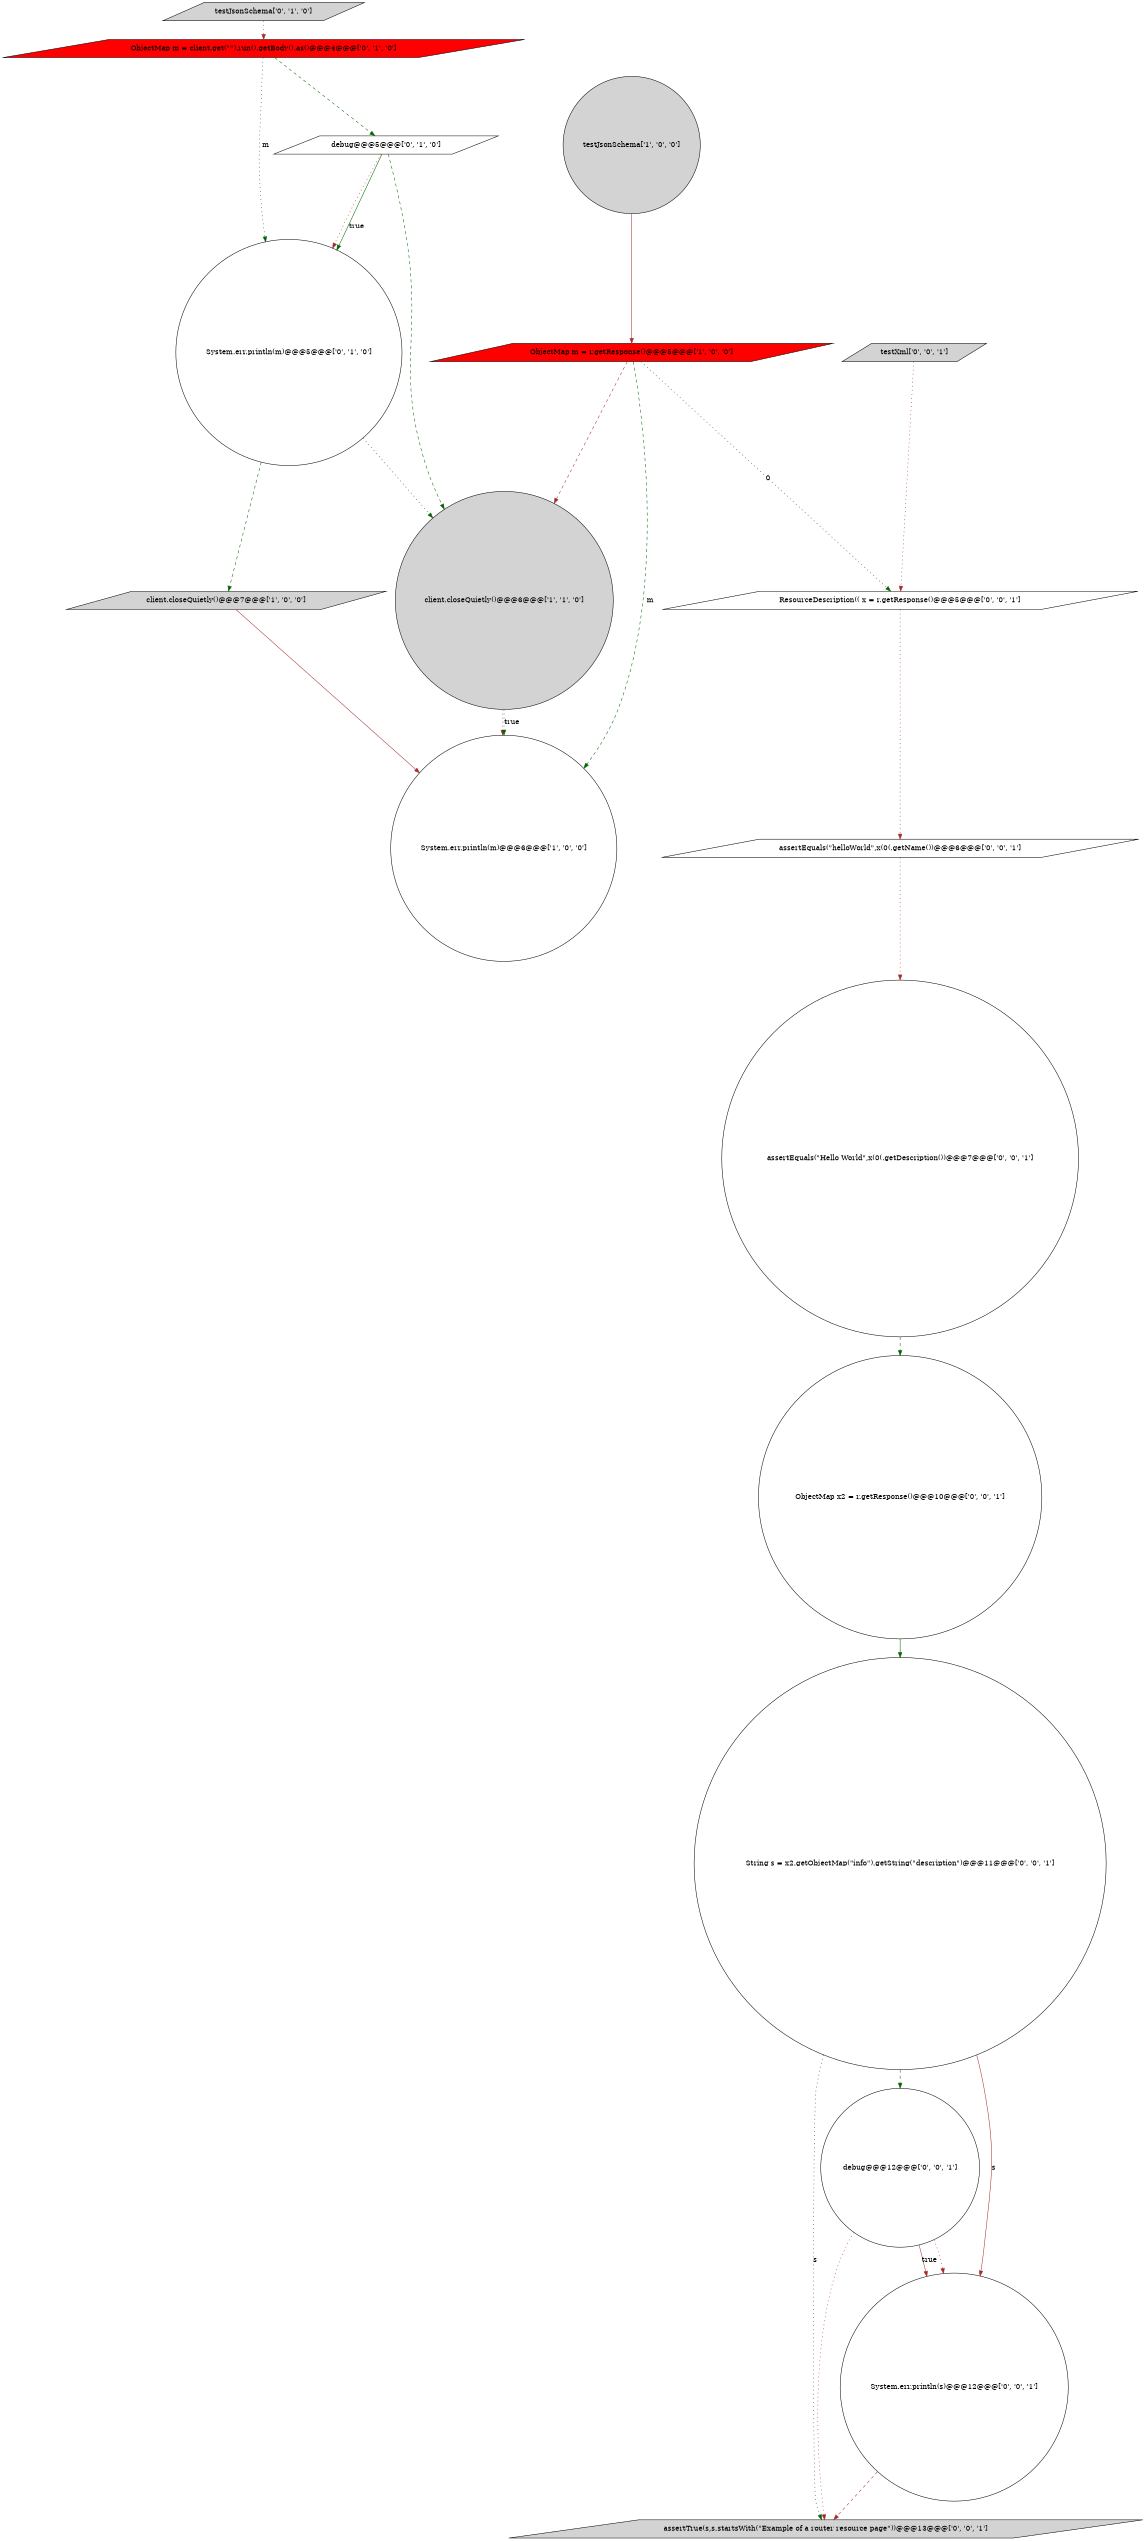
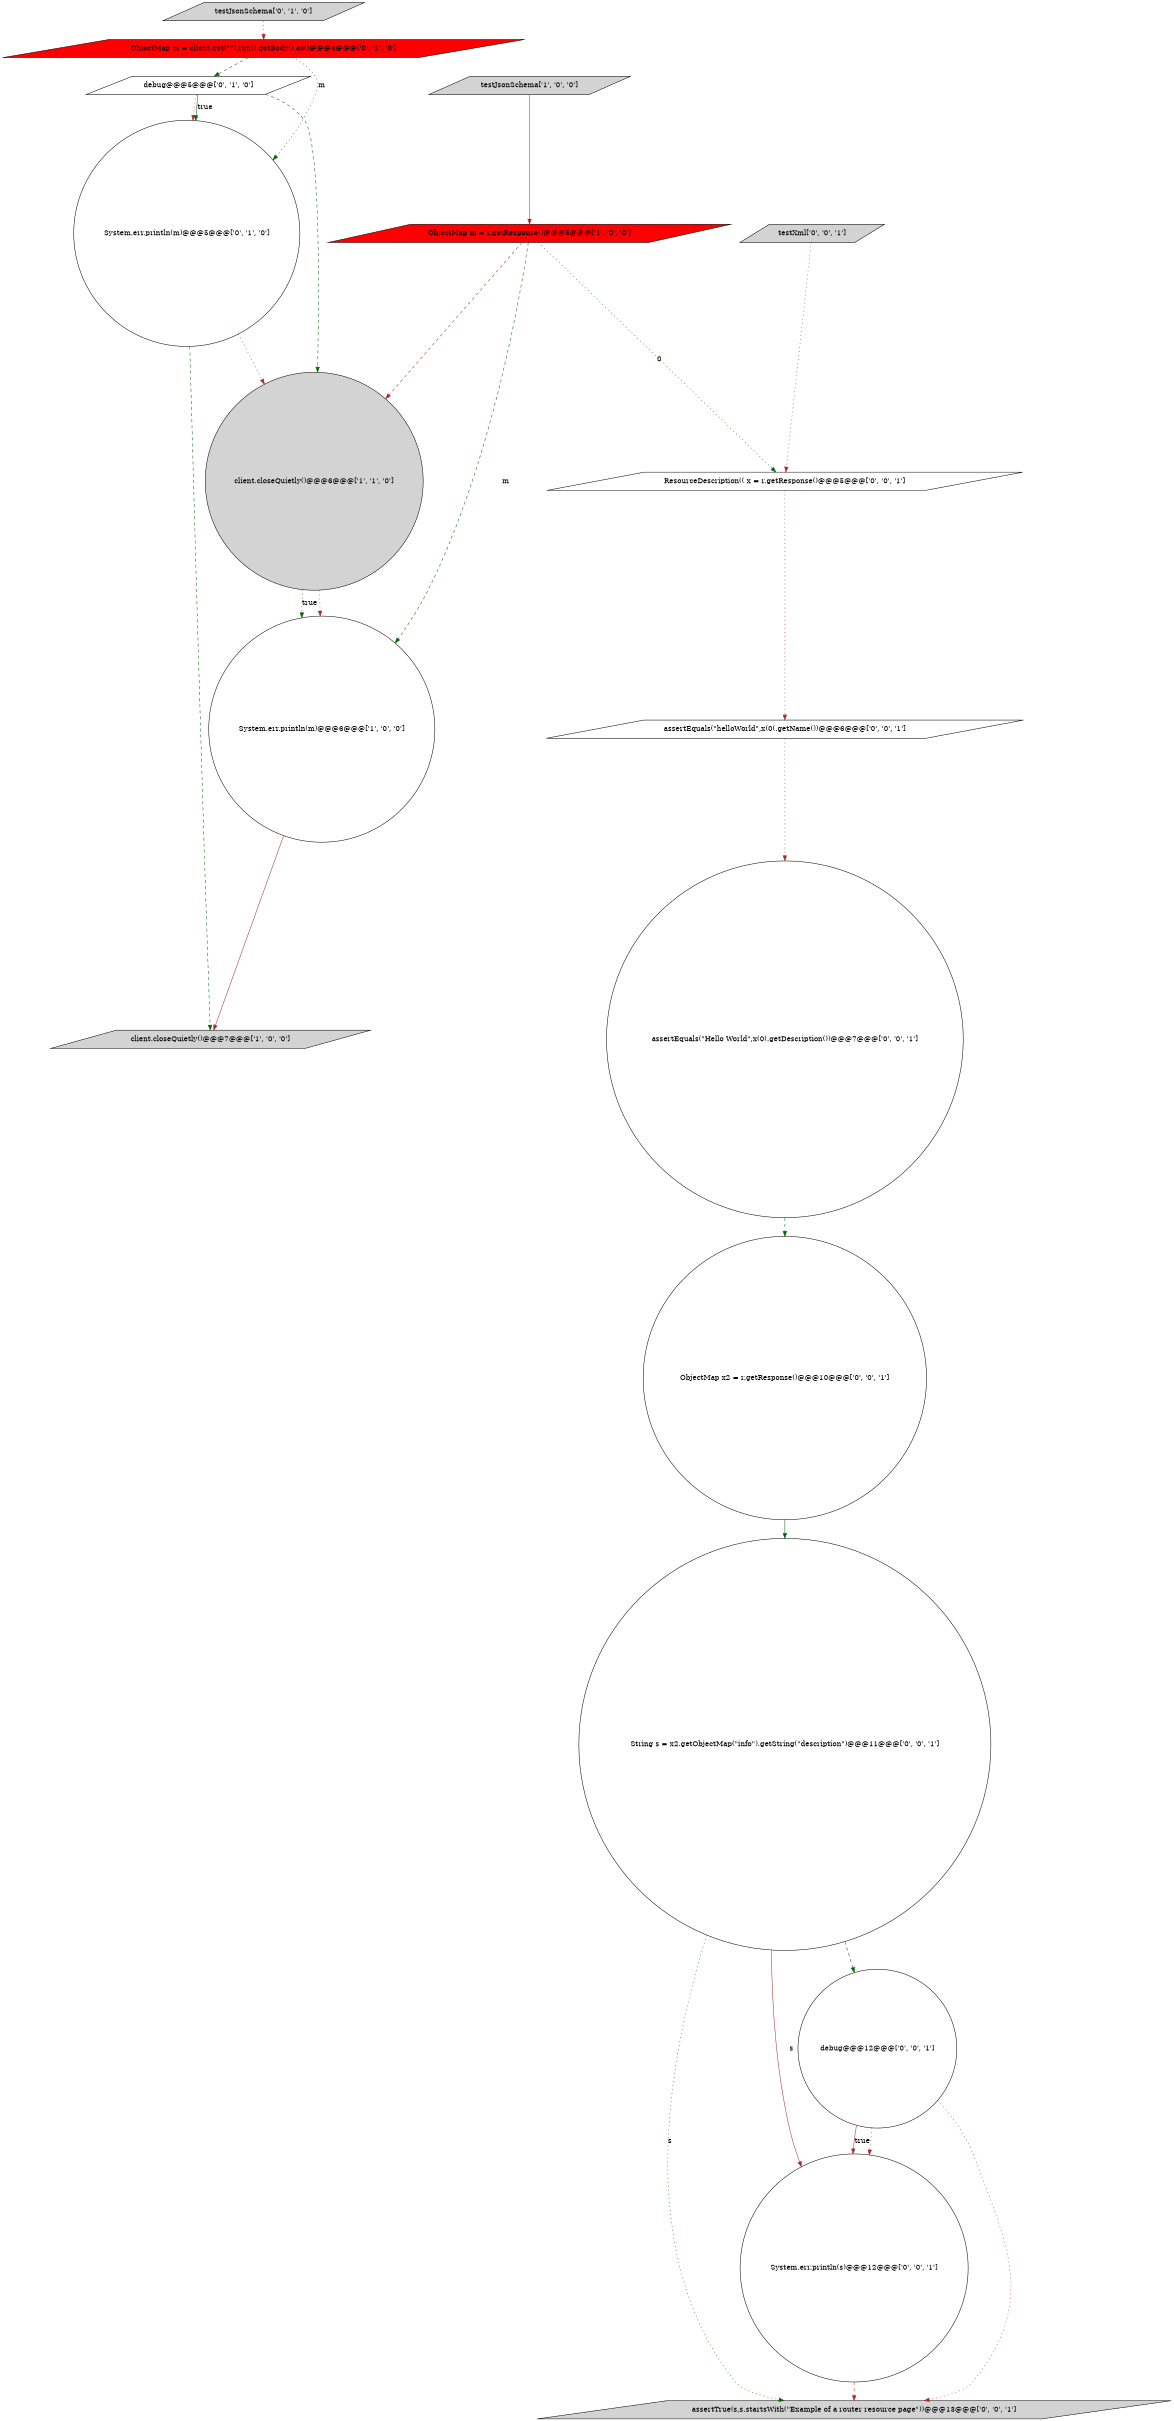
(632, 145) -> (530, 85)
(396, 476) -> (250, 357)
(326, 689) -> (250, 930)
